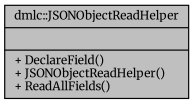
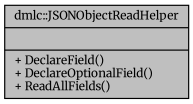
(90, 74) -> (84, 74)
